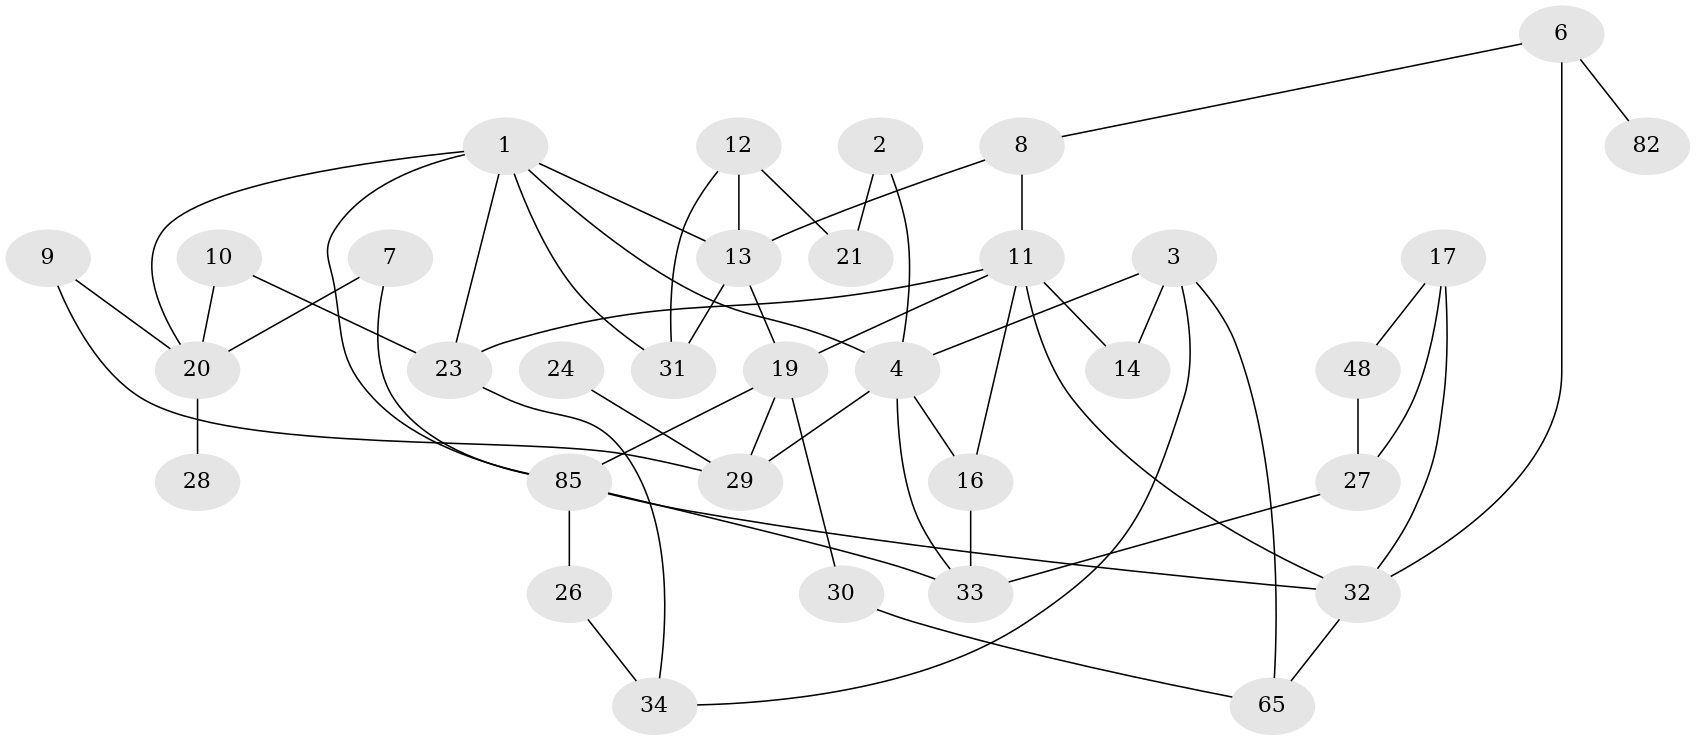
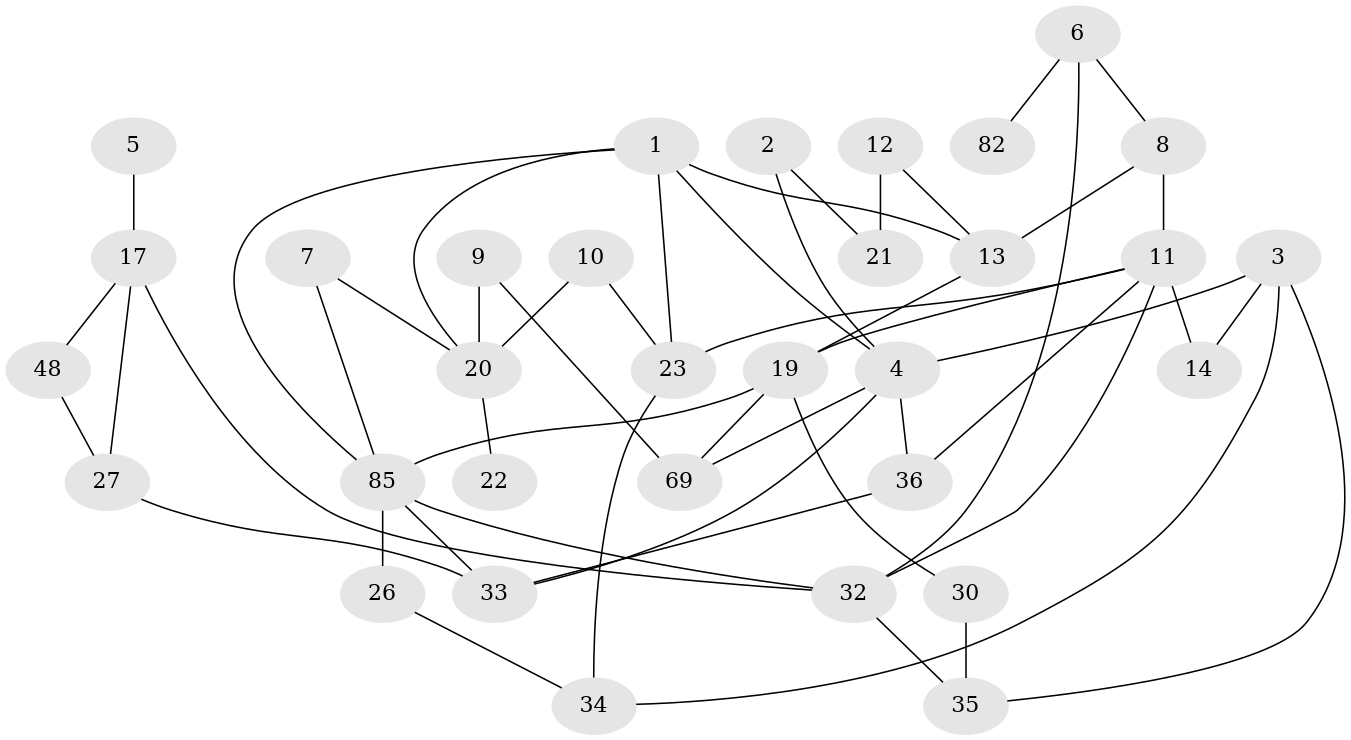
none -> (134, 146)
(562, 370) -> none
(674, 370) -> none
(198, 482) -> (495, 482)
(740, 482) -> (680, 482)
(971, 482) -> (910, 482)
(1272, 706) -> (966, 706)
